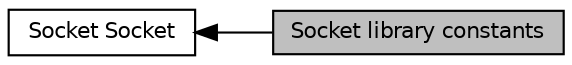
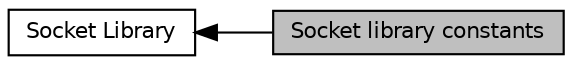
(102, 33) -> (102, 33)
